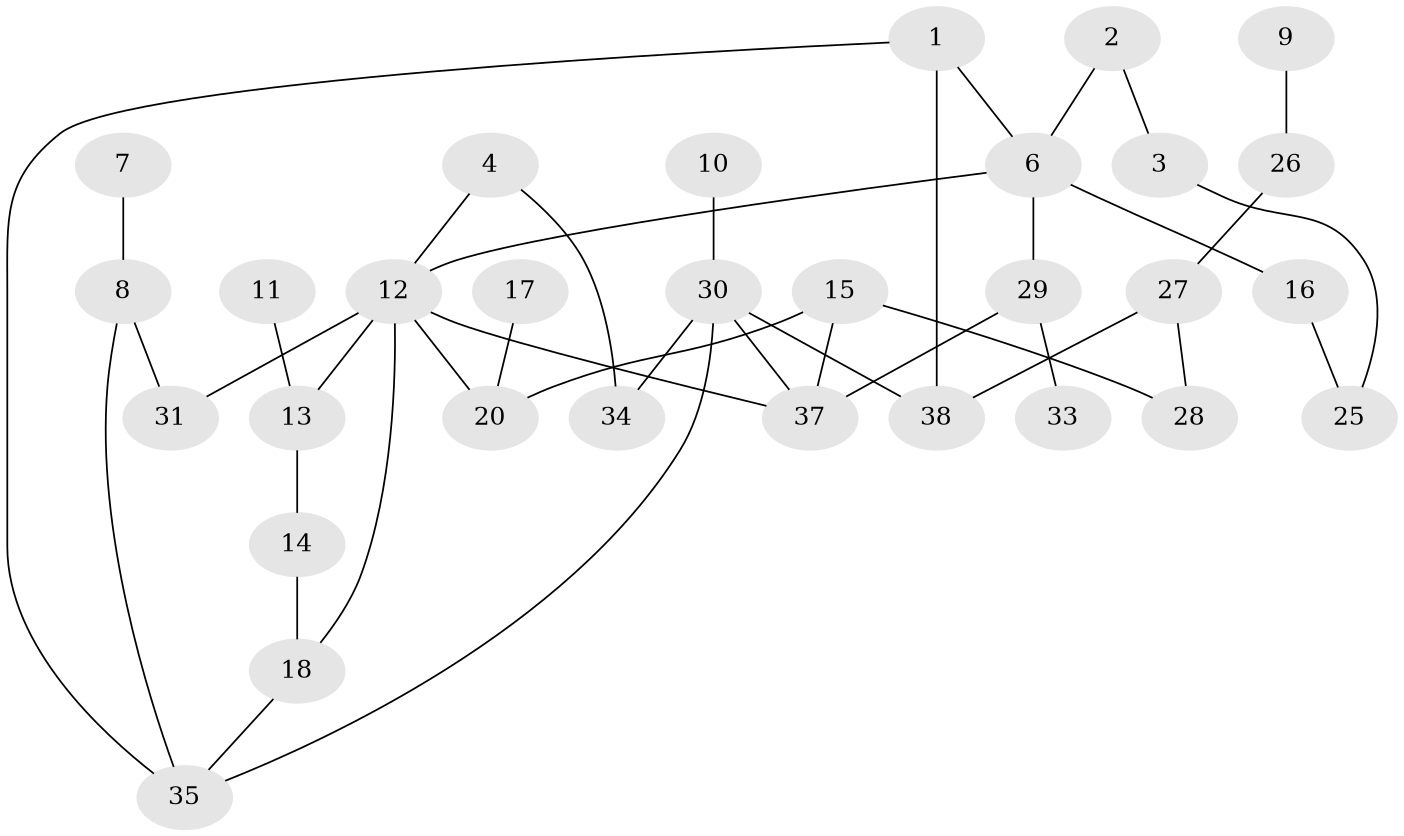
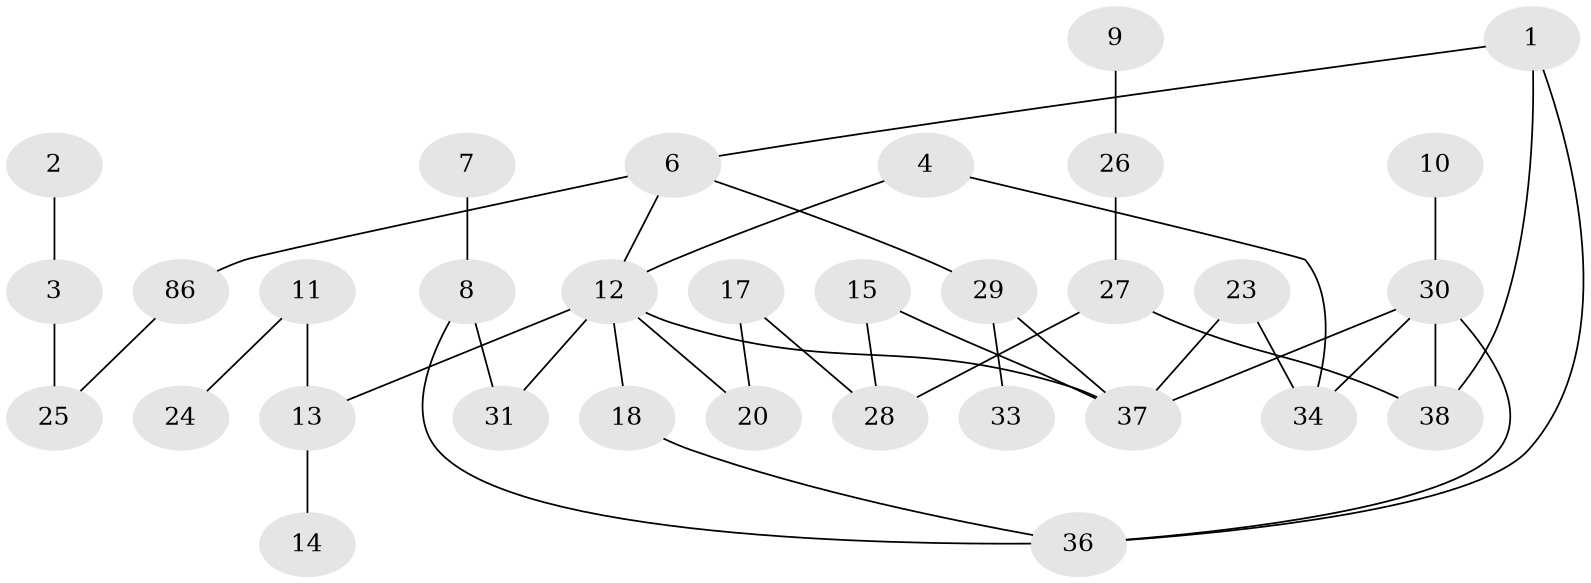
(1073, 102) -> none
none -> (1242, 292)
(1300, 292) -> (181, 292)
(686, 350) -> none
none -> (817, 363)
none -> (181, 418)
(297, 608) -> none
(185, 798) -> (1079, 545)
